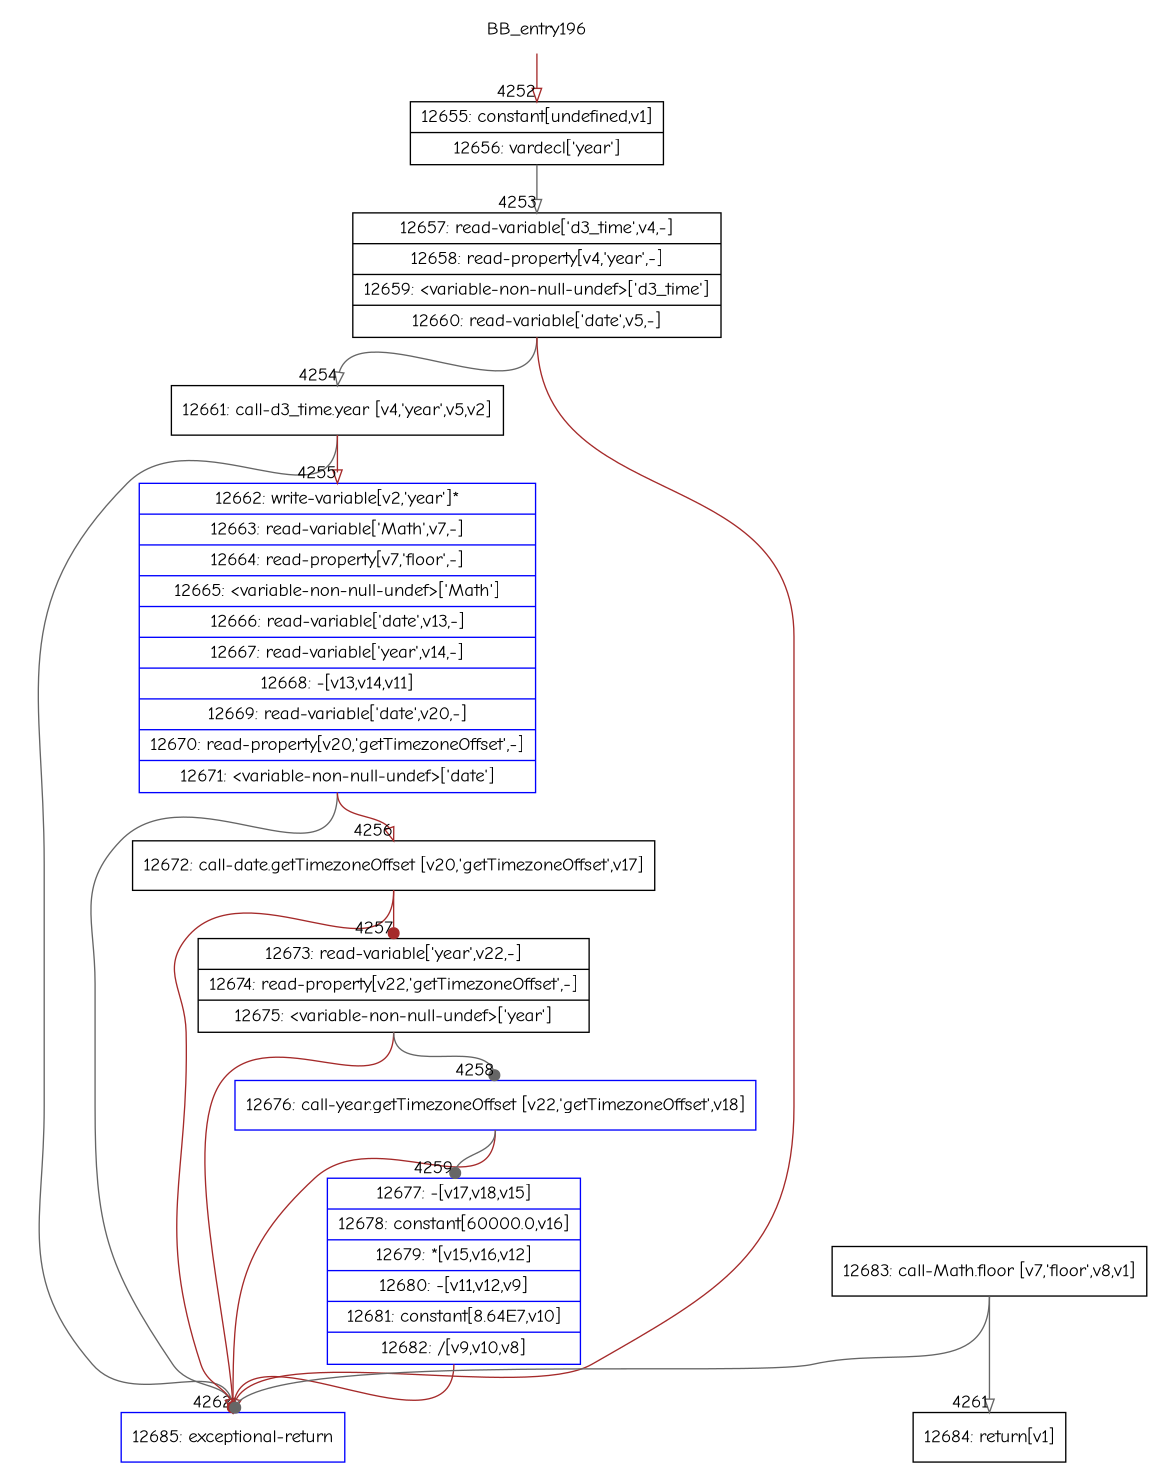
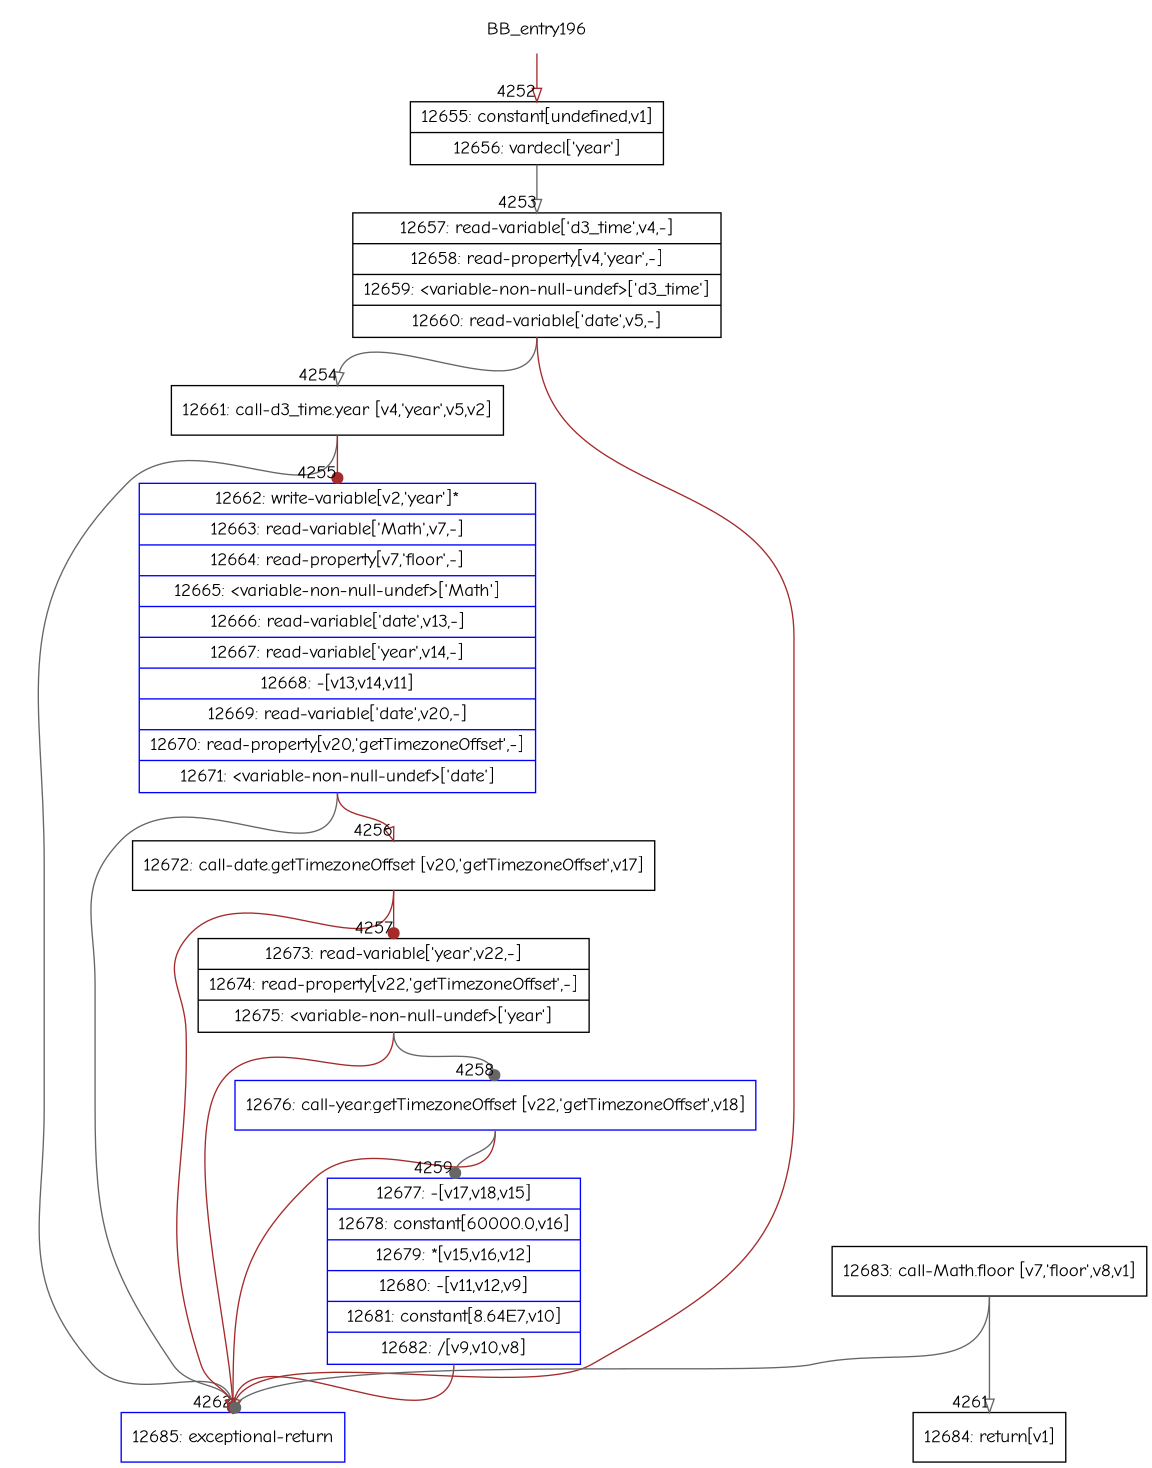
(337, 454) -> (337, 454)
